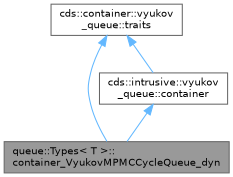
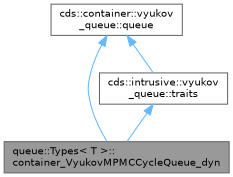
(117, 20) -> (117, 20)
(164, 89) -> (164, 89)
